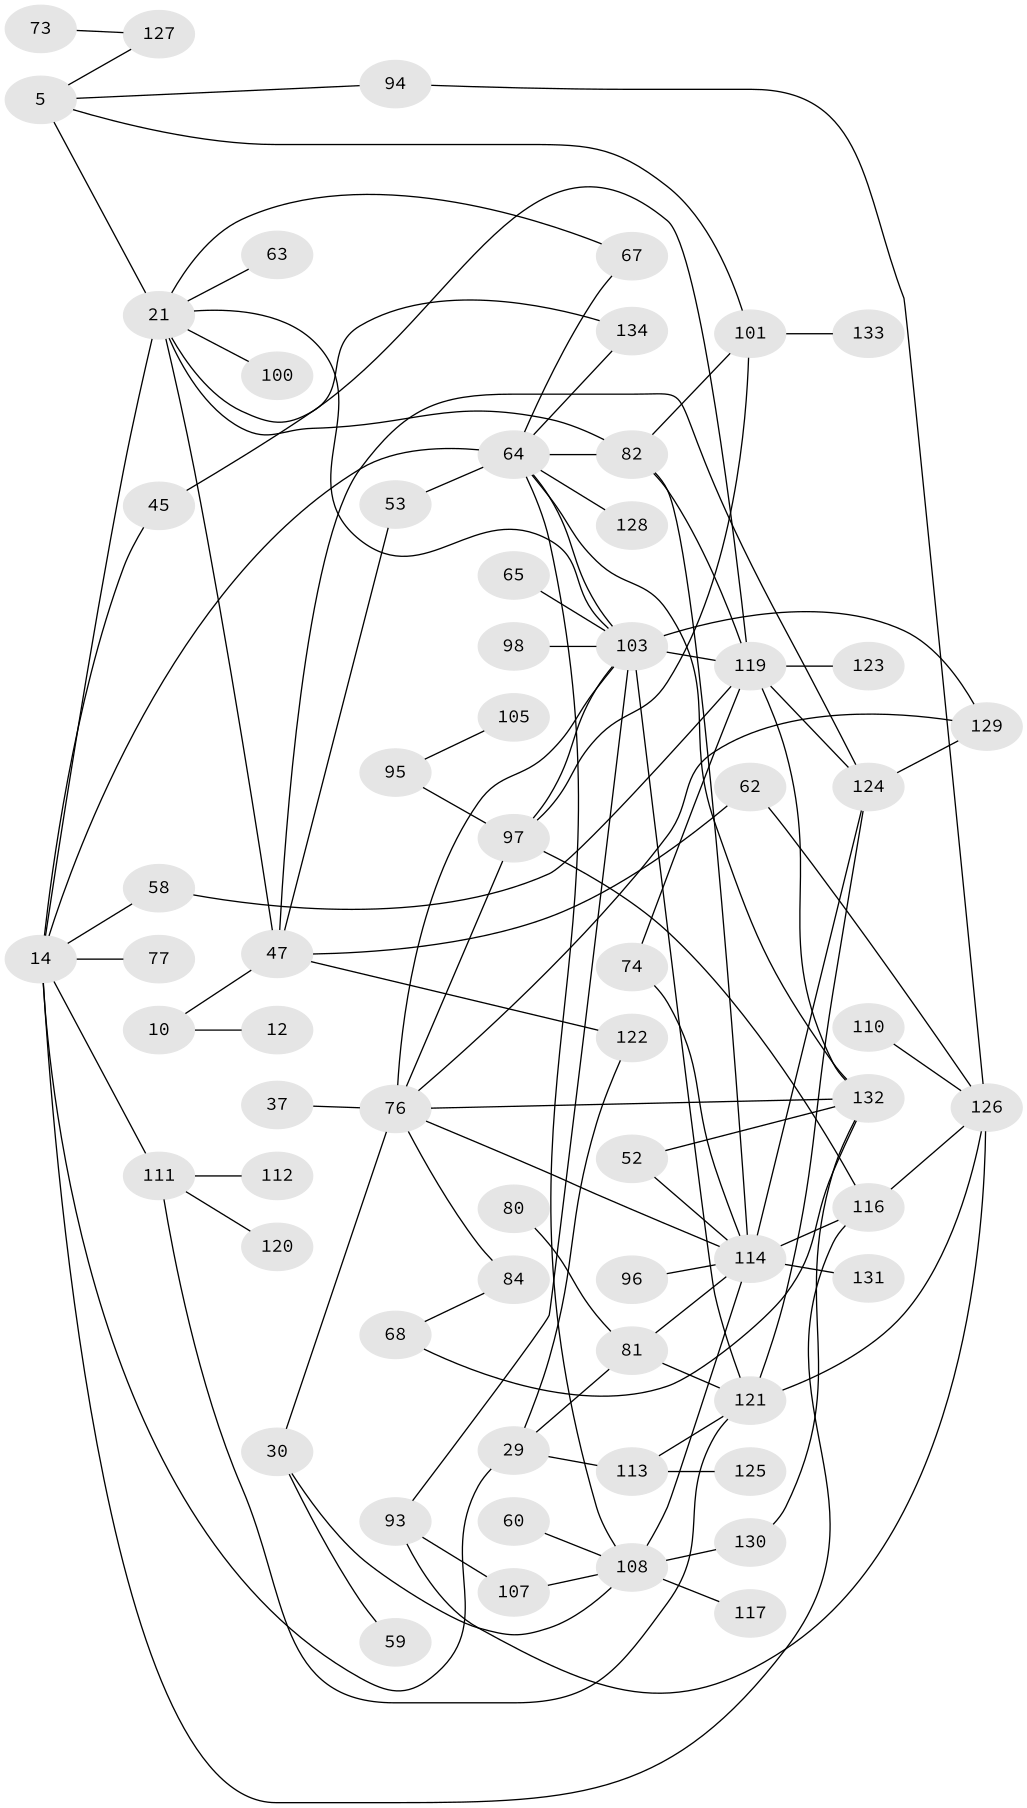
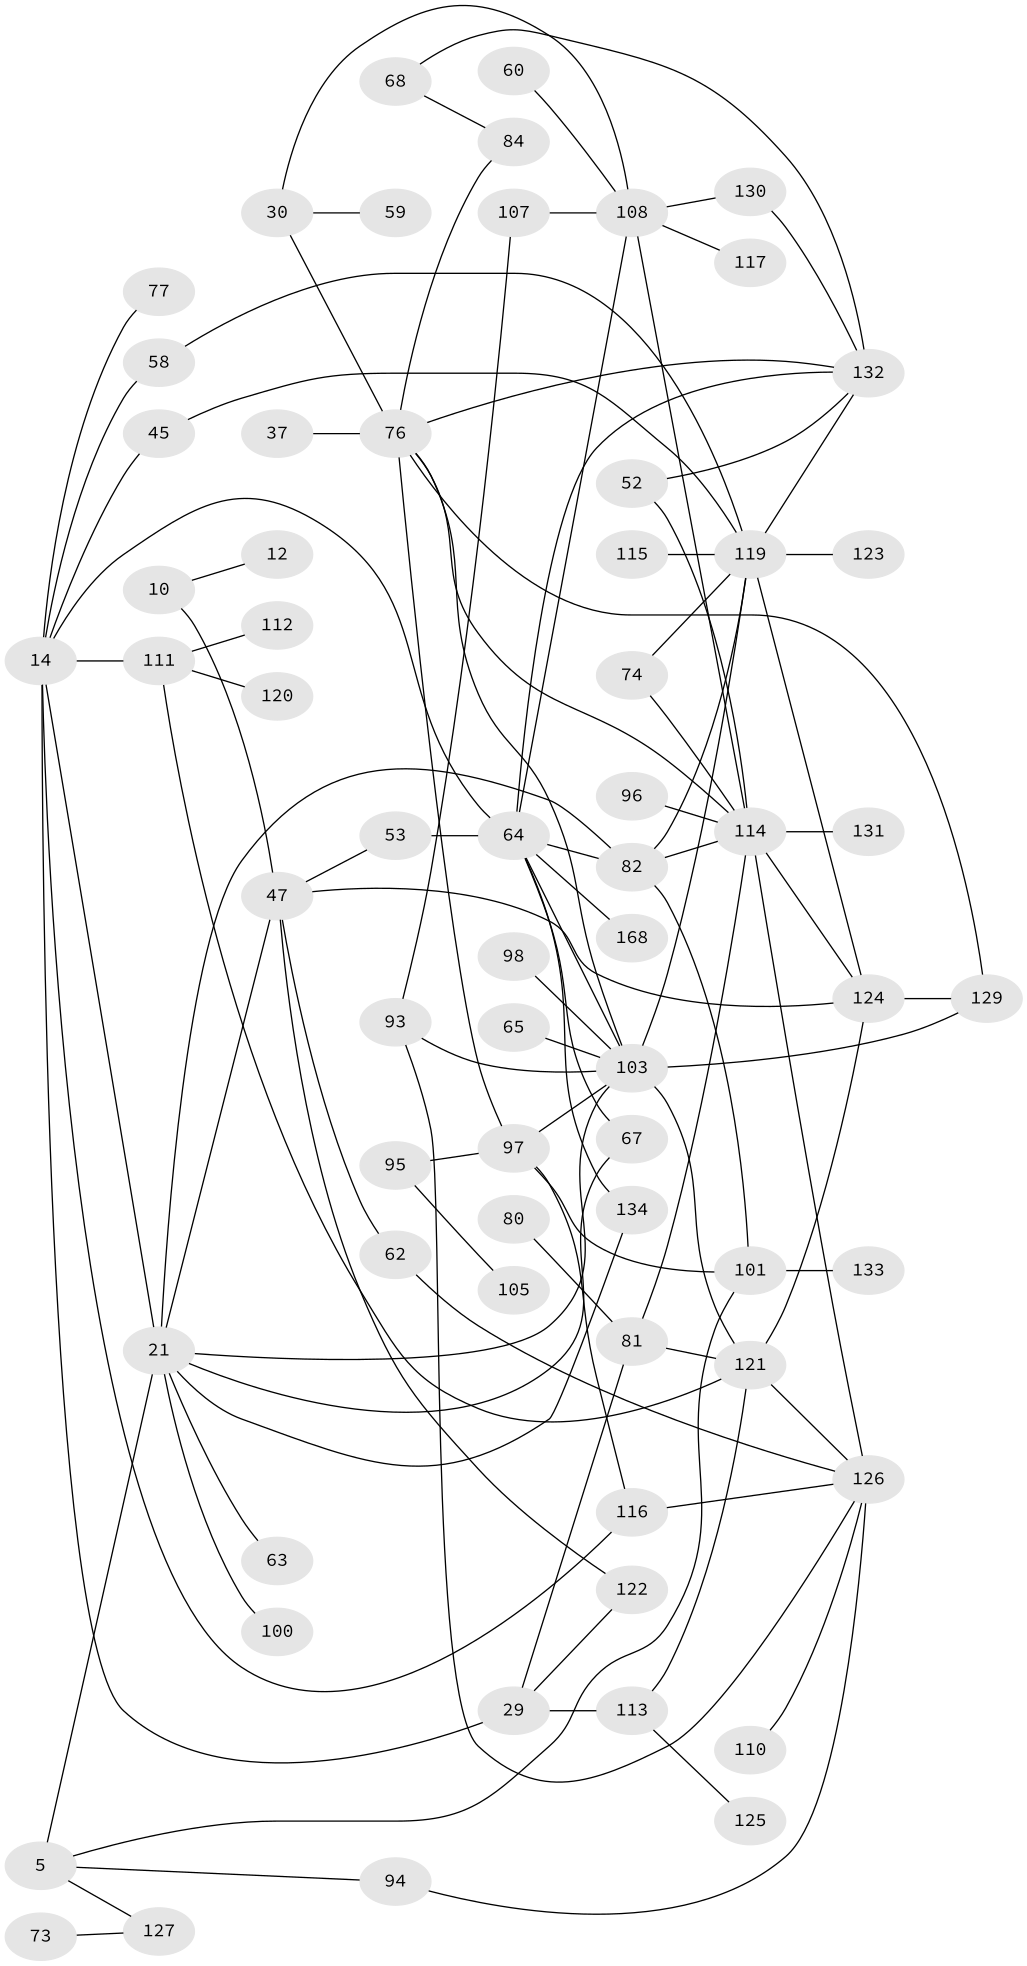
(632, 526) -> (632, 938)
none -> (632, 554)
(810, 1233) -> (806, 1156)
